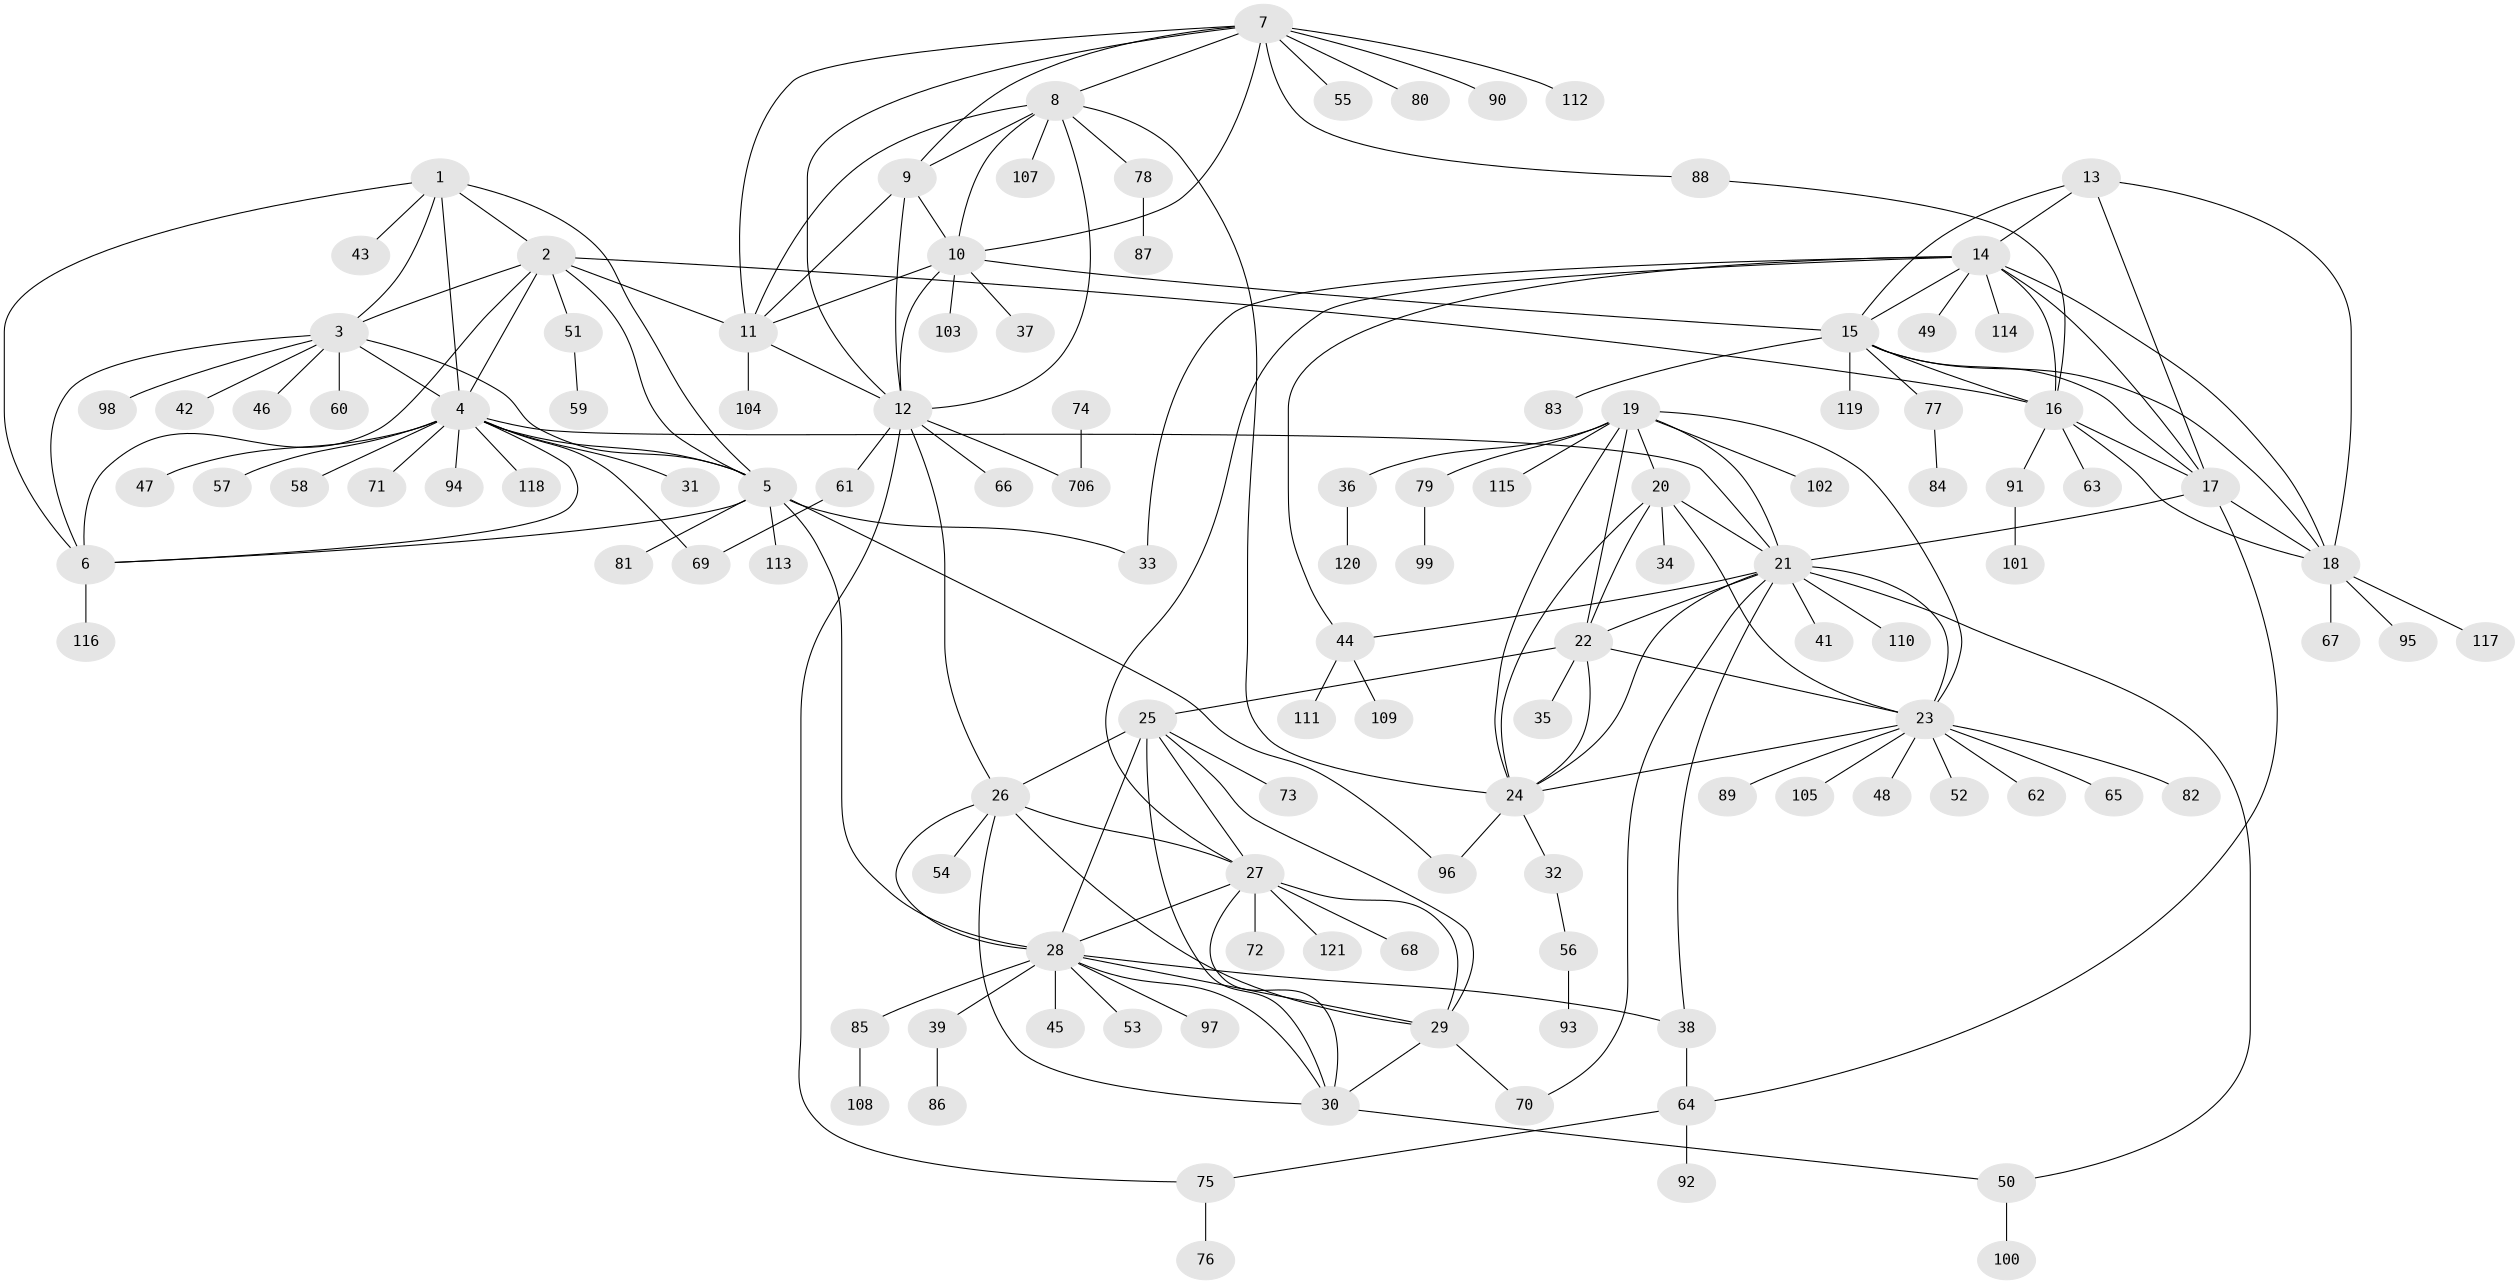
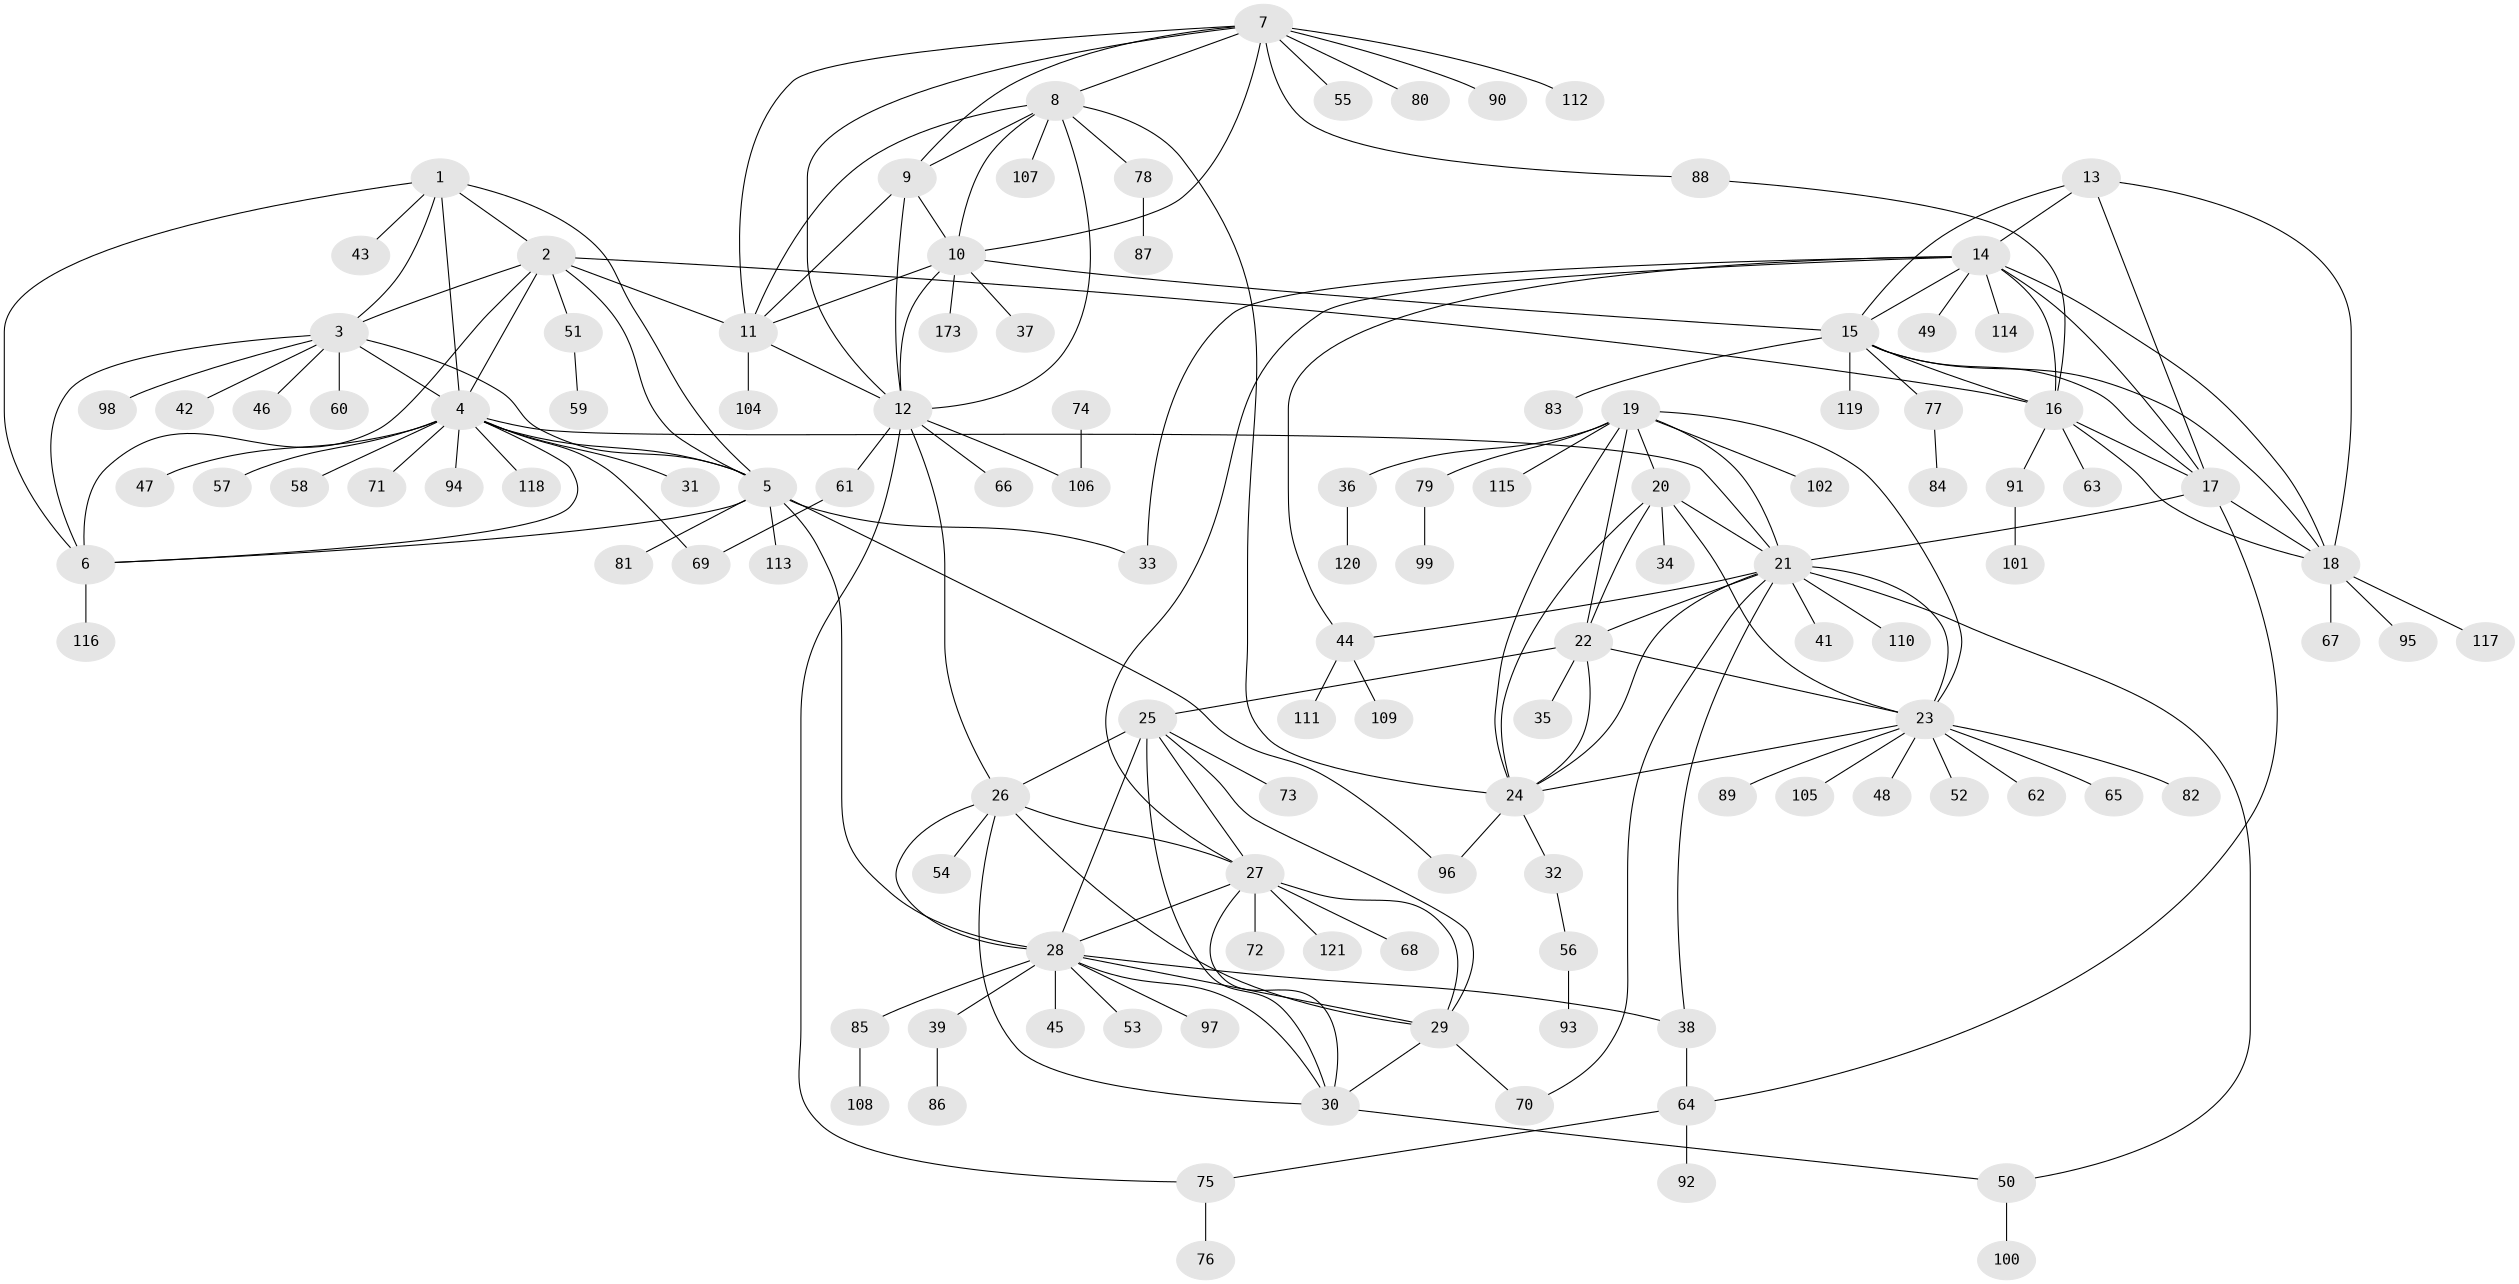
(948, 333) -> (948, 333)
(1081, 487) -> (1081, 487)
